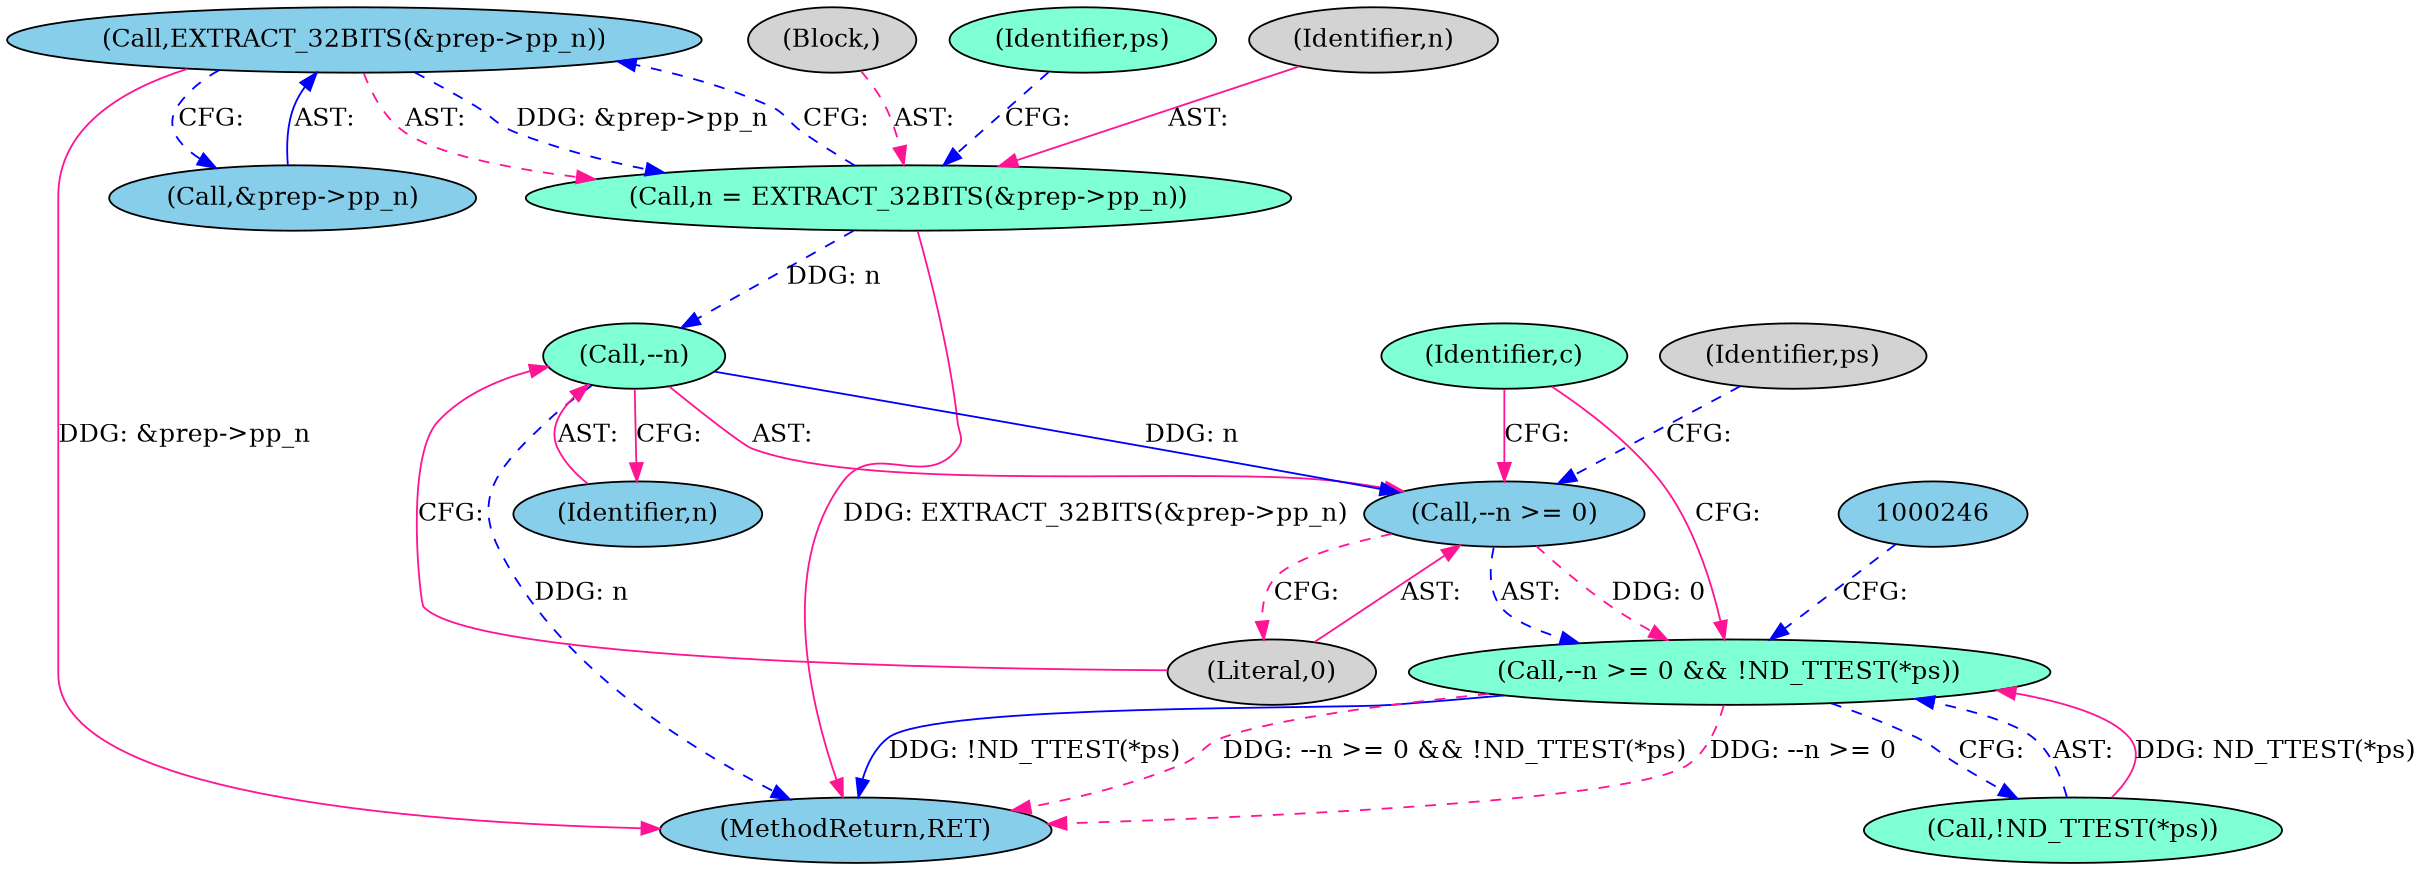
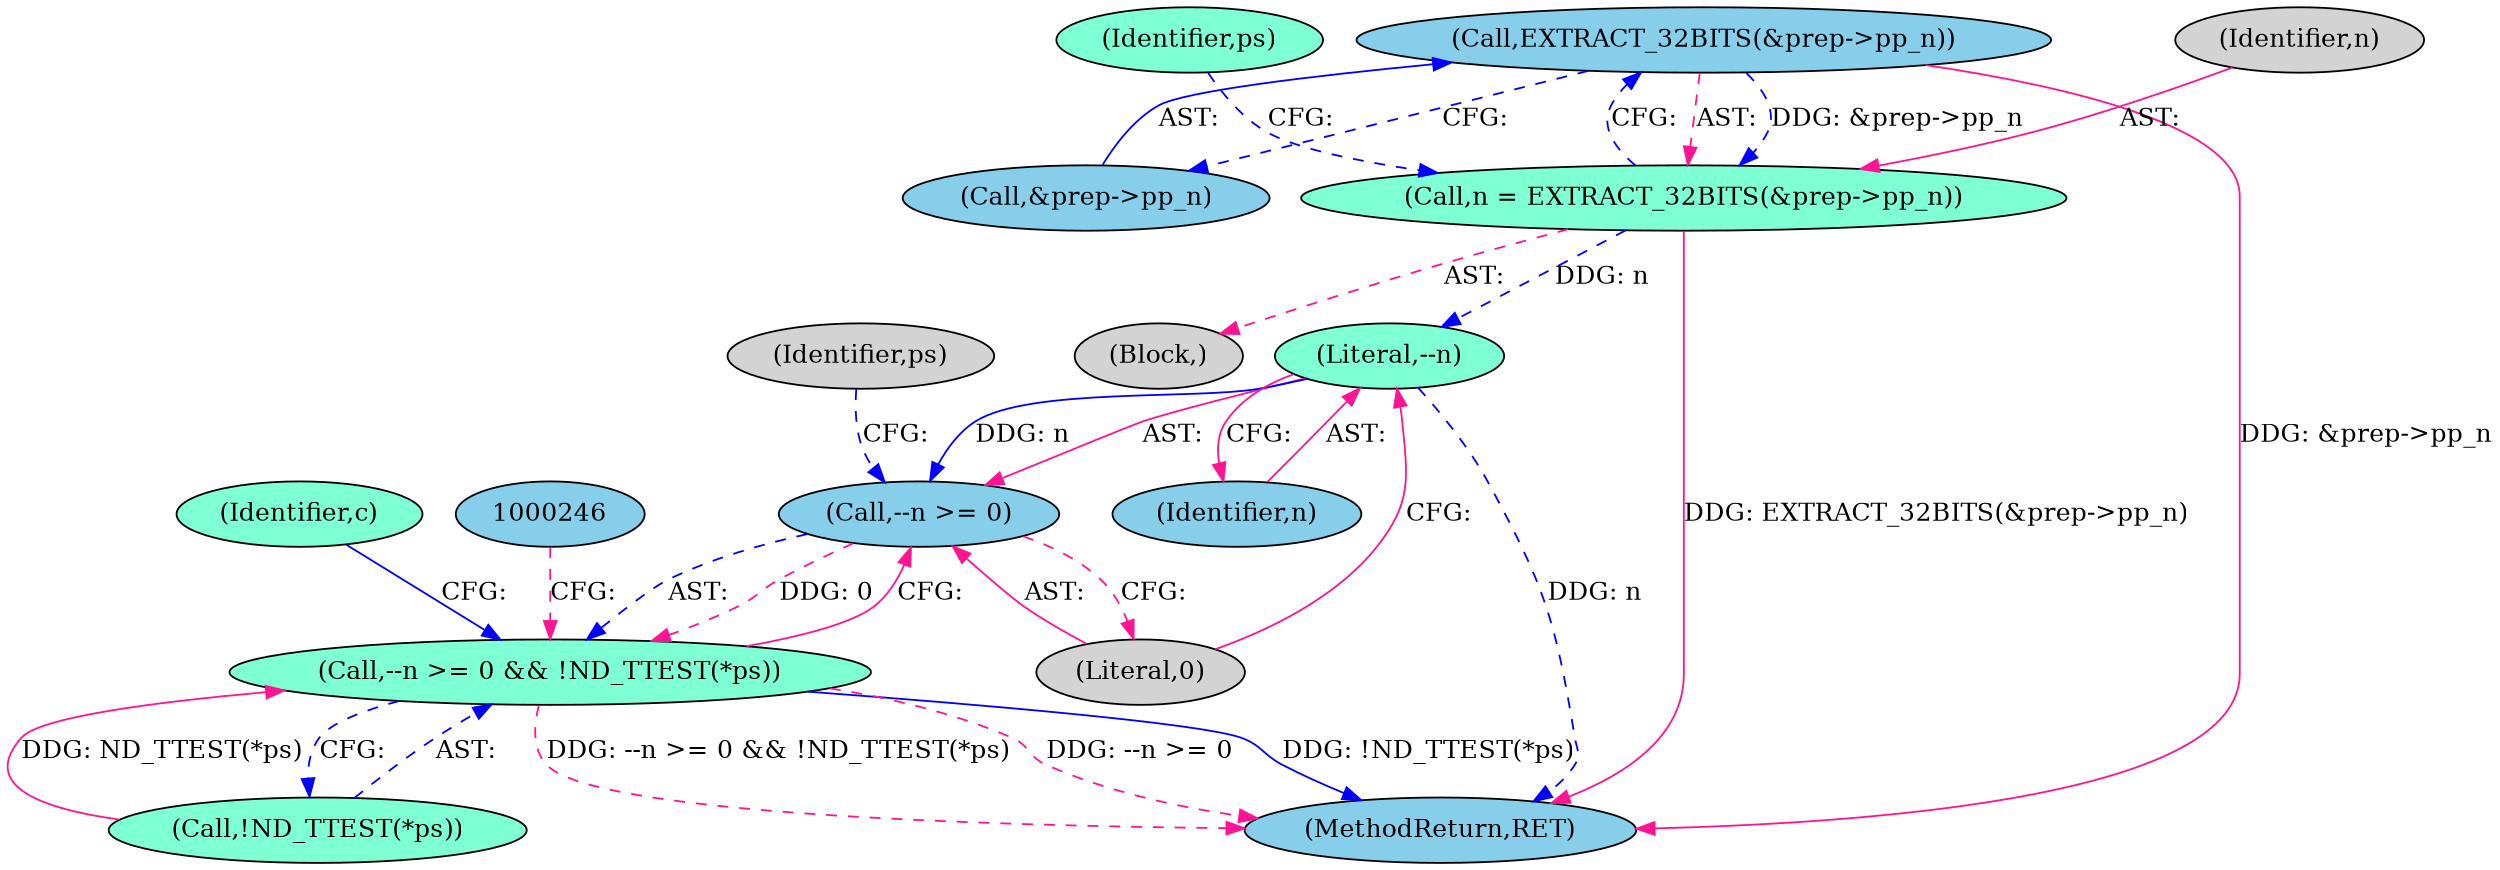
(885, 106) -> (1402, 276)
(634, 356) -> (1390, 356)
(1504, 426) -> (837, 624)
(1663, 485) -> (415, 587)
(1840, 586) -> (550, 584)
